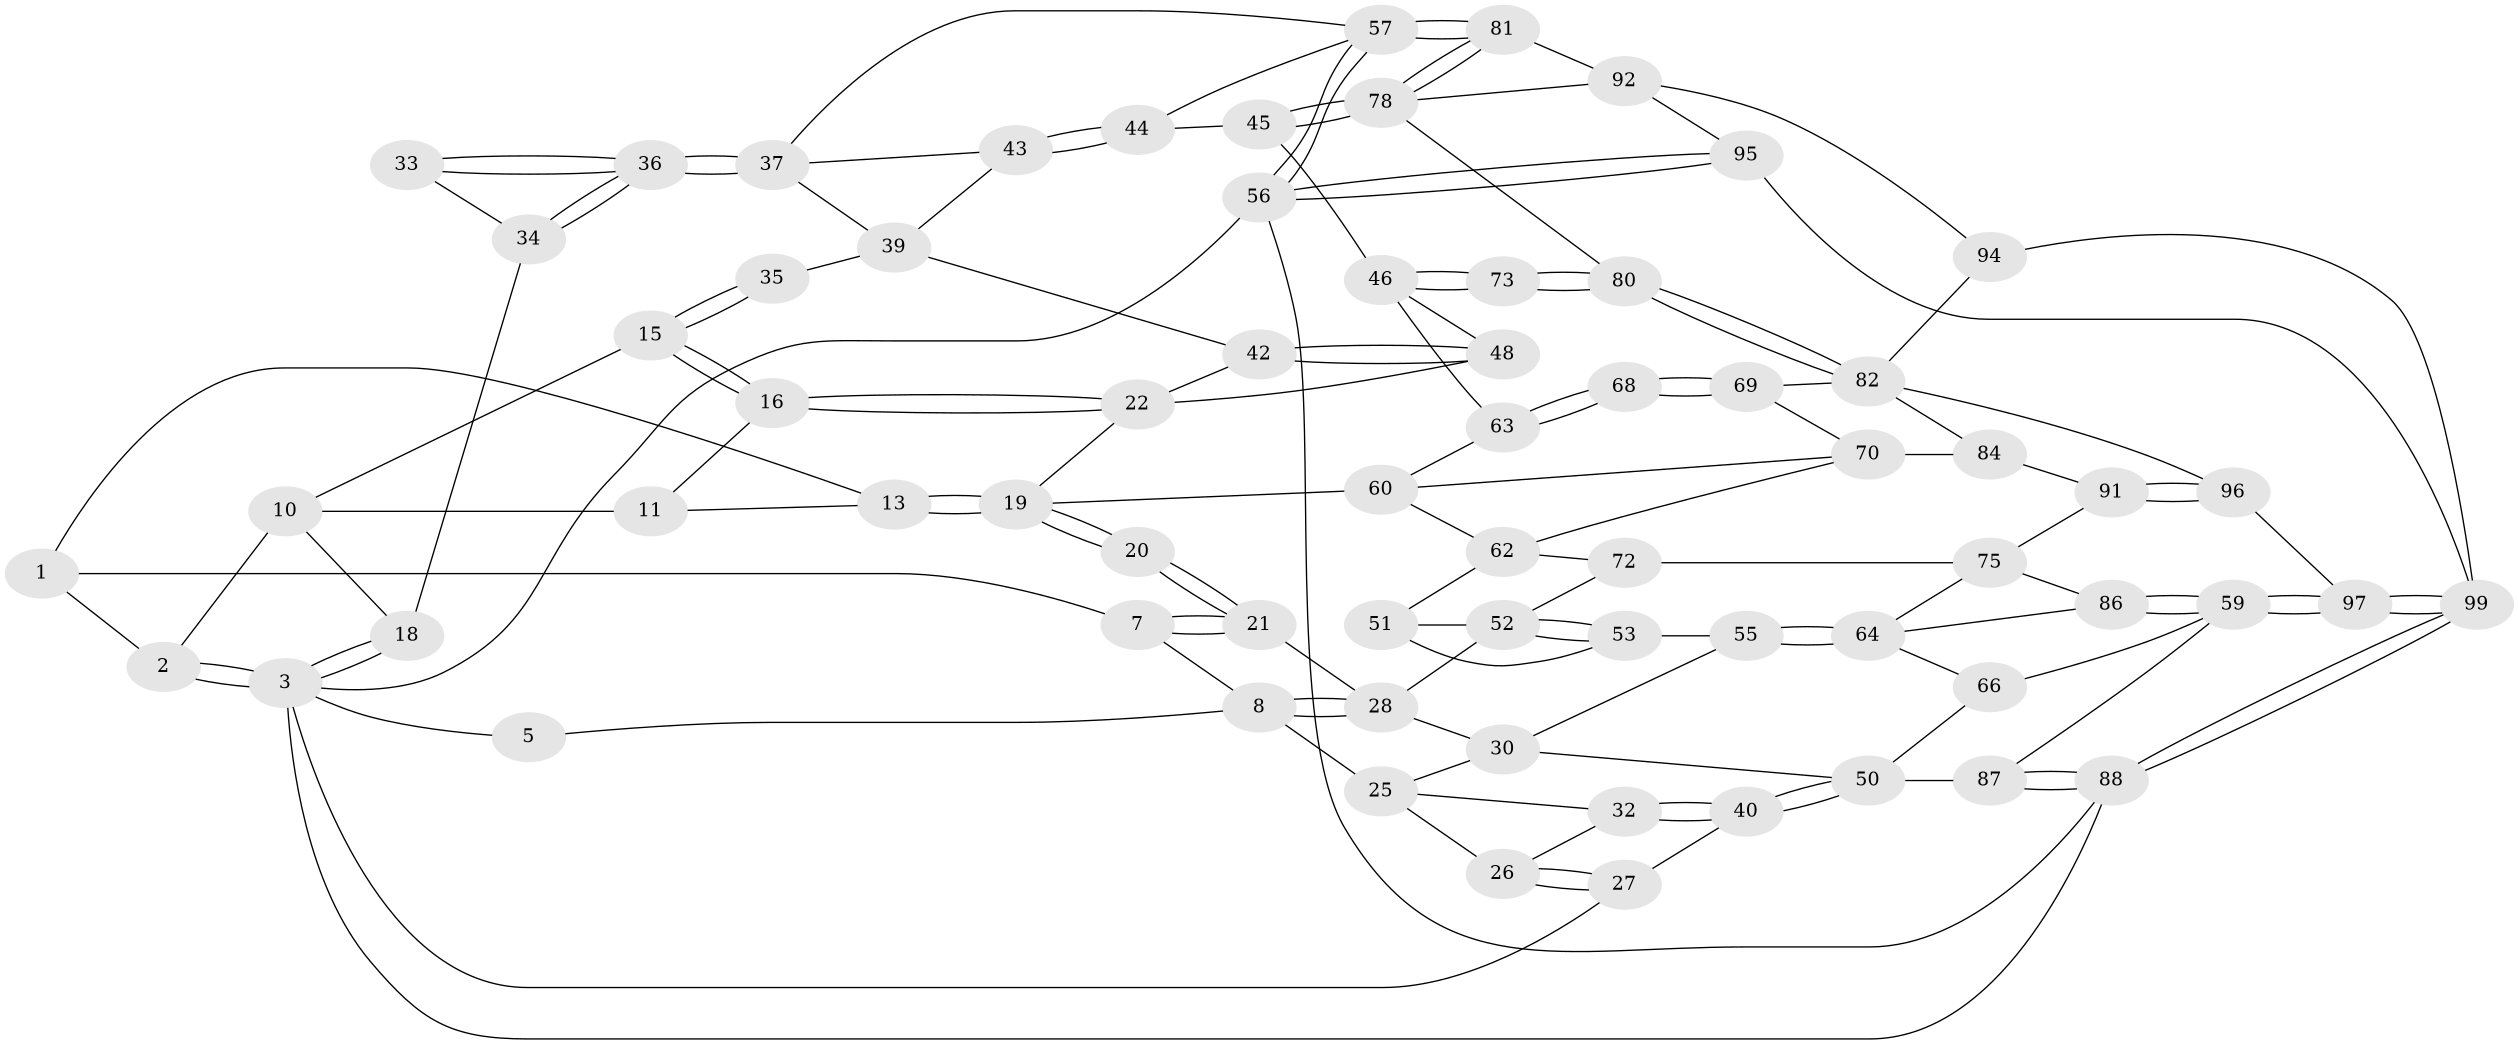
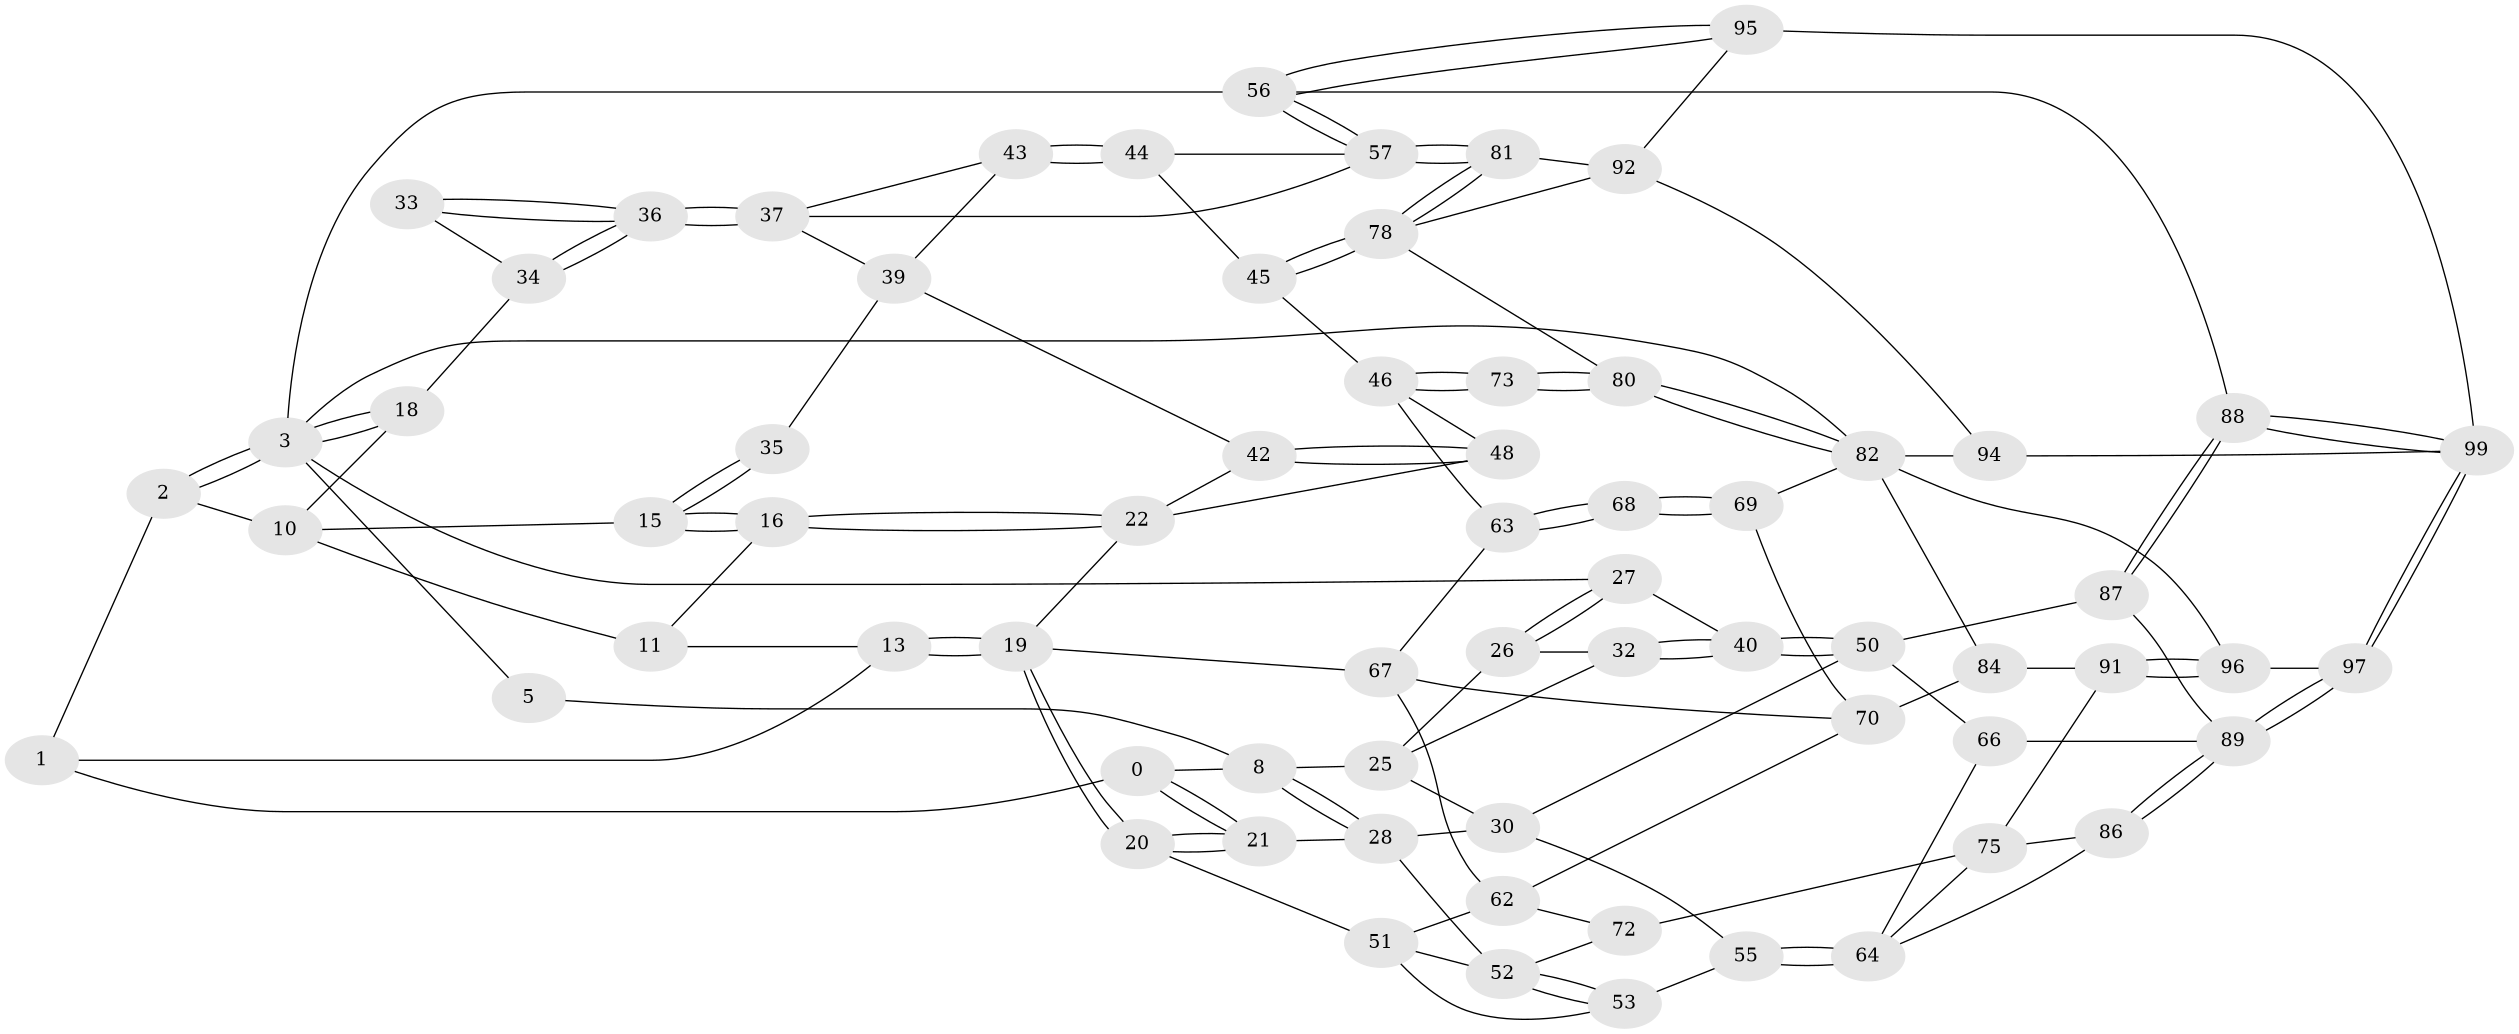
(1381, 490) -> (1381, 672)
(2233, 605) -> (2233, 741)
(1138, 625) -> (1138, 771)
none -> (1260, 894)
(1146, 1039) -> (1079, 341)
